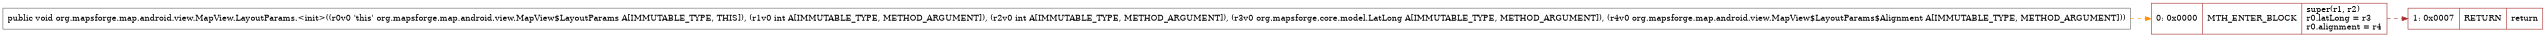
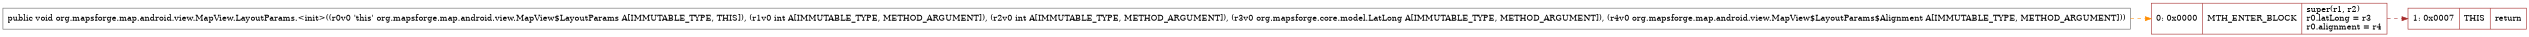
(2483, 18) -> (2475, 18)
